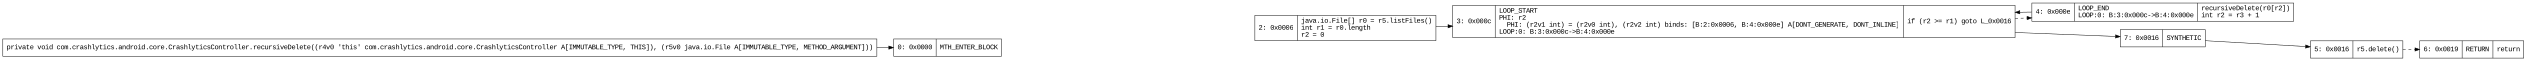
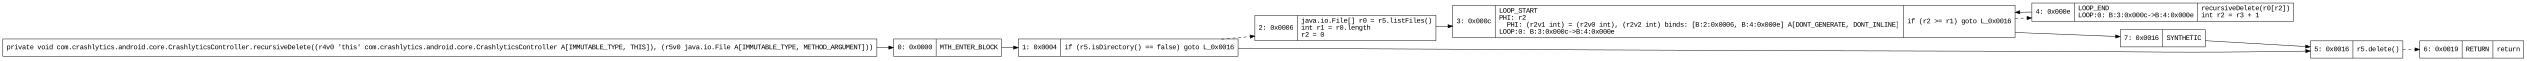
none -> (1128, 48)
